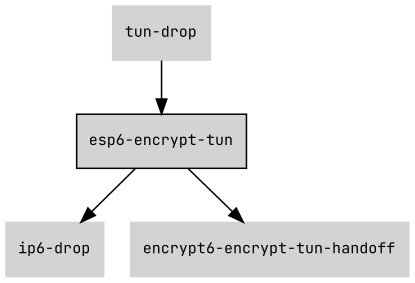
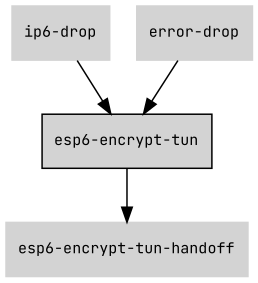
(162, 33) -> (195, 33)
(114, 190) -> (90, 81)
(270, 249) -> (127, 249)
